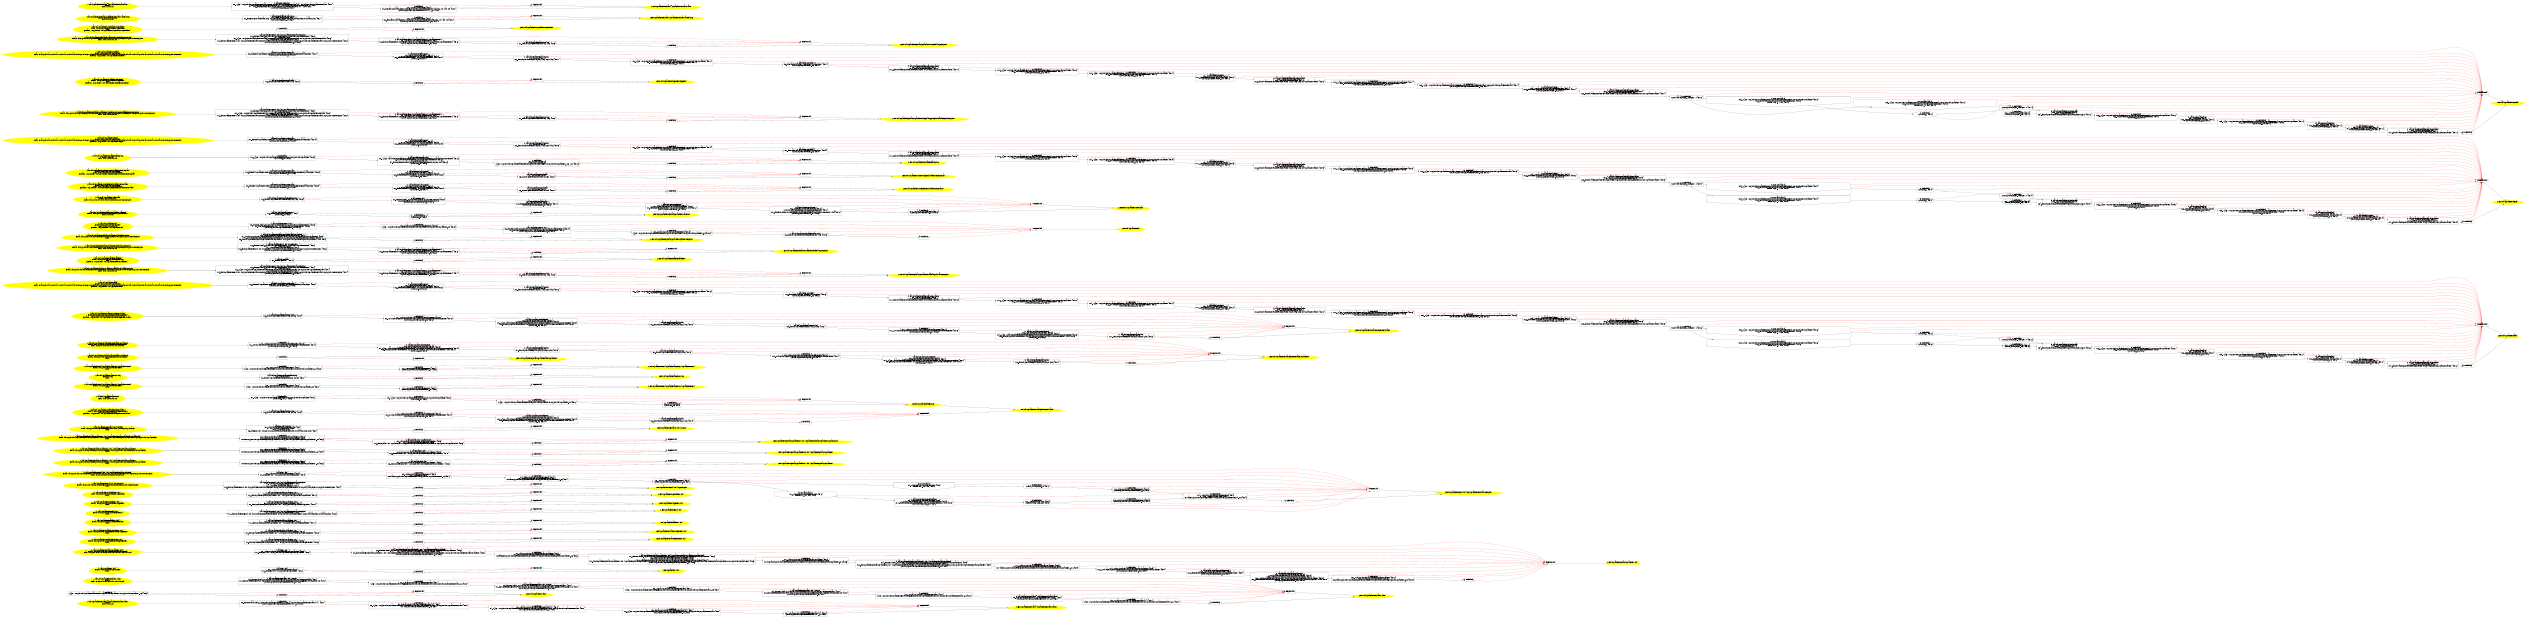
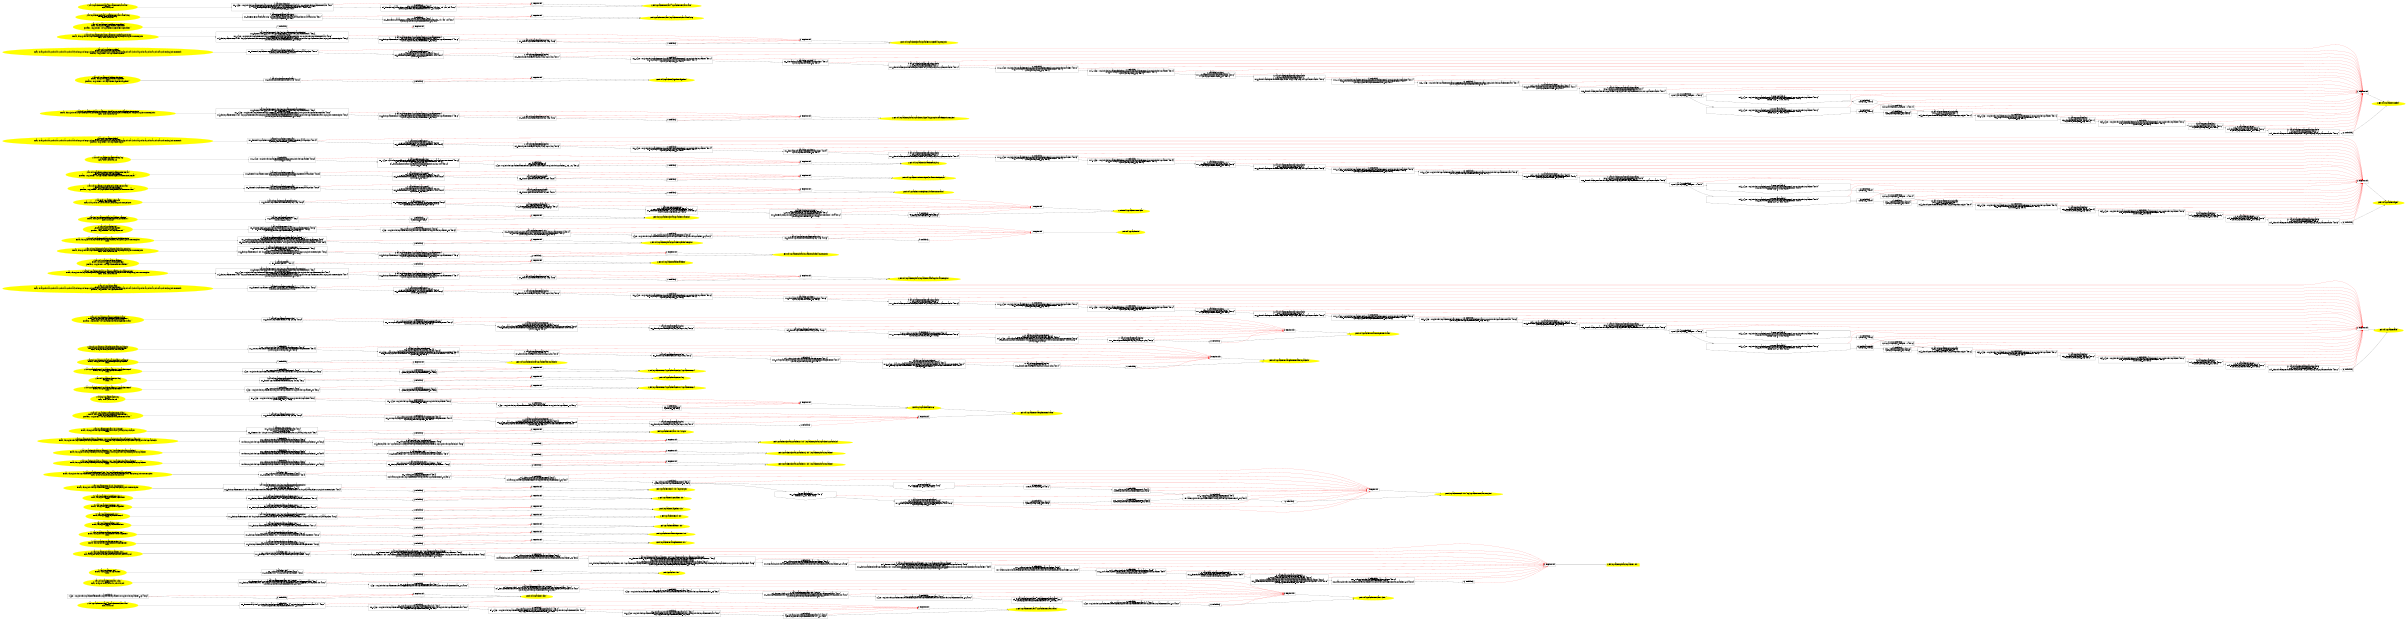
(537, 28) -> none
none -> (1865, 112)
(2508, 337) -> (2389, 330)
(1925, 344) -> (1865, 348)
